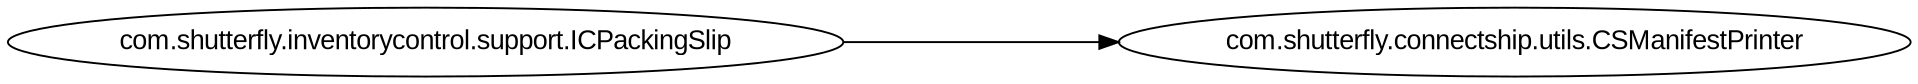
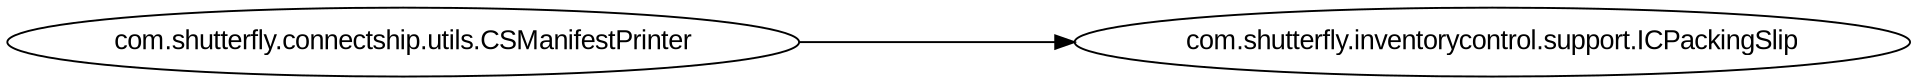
(971, 42) -> (927, 42)
